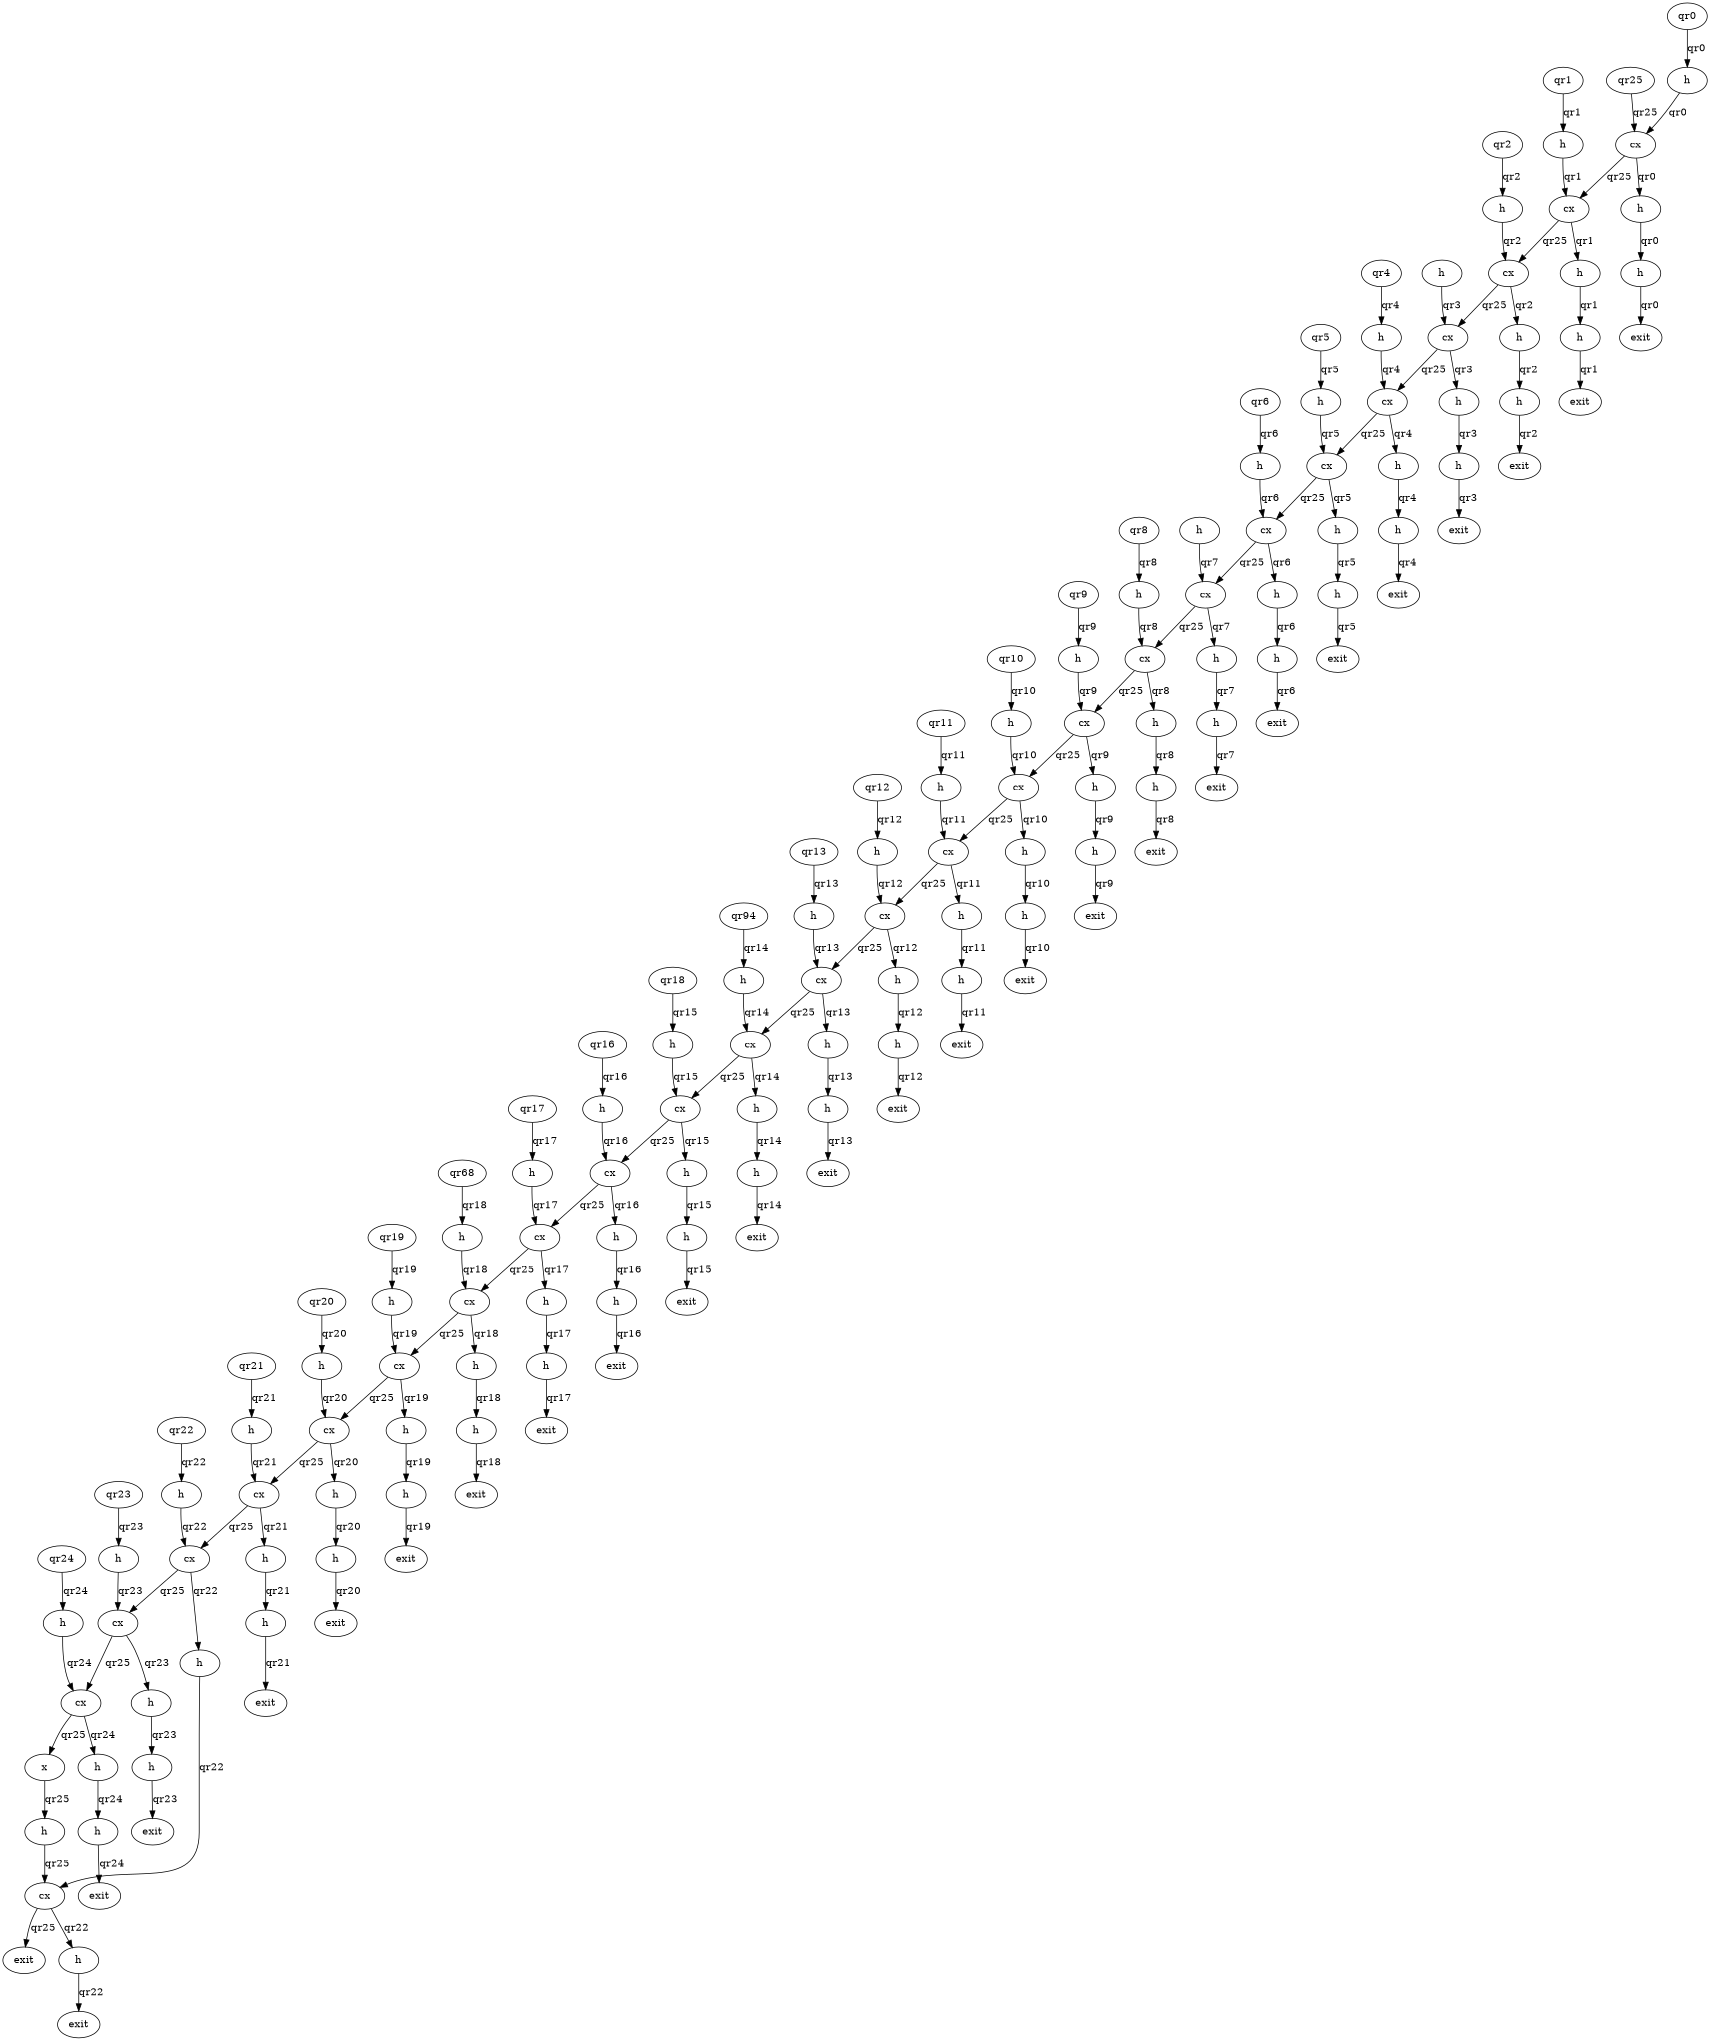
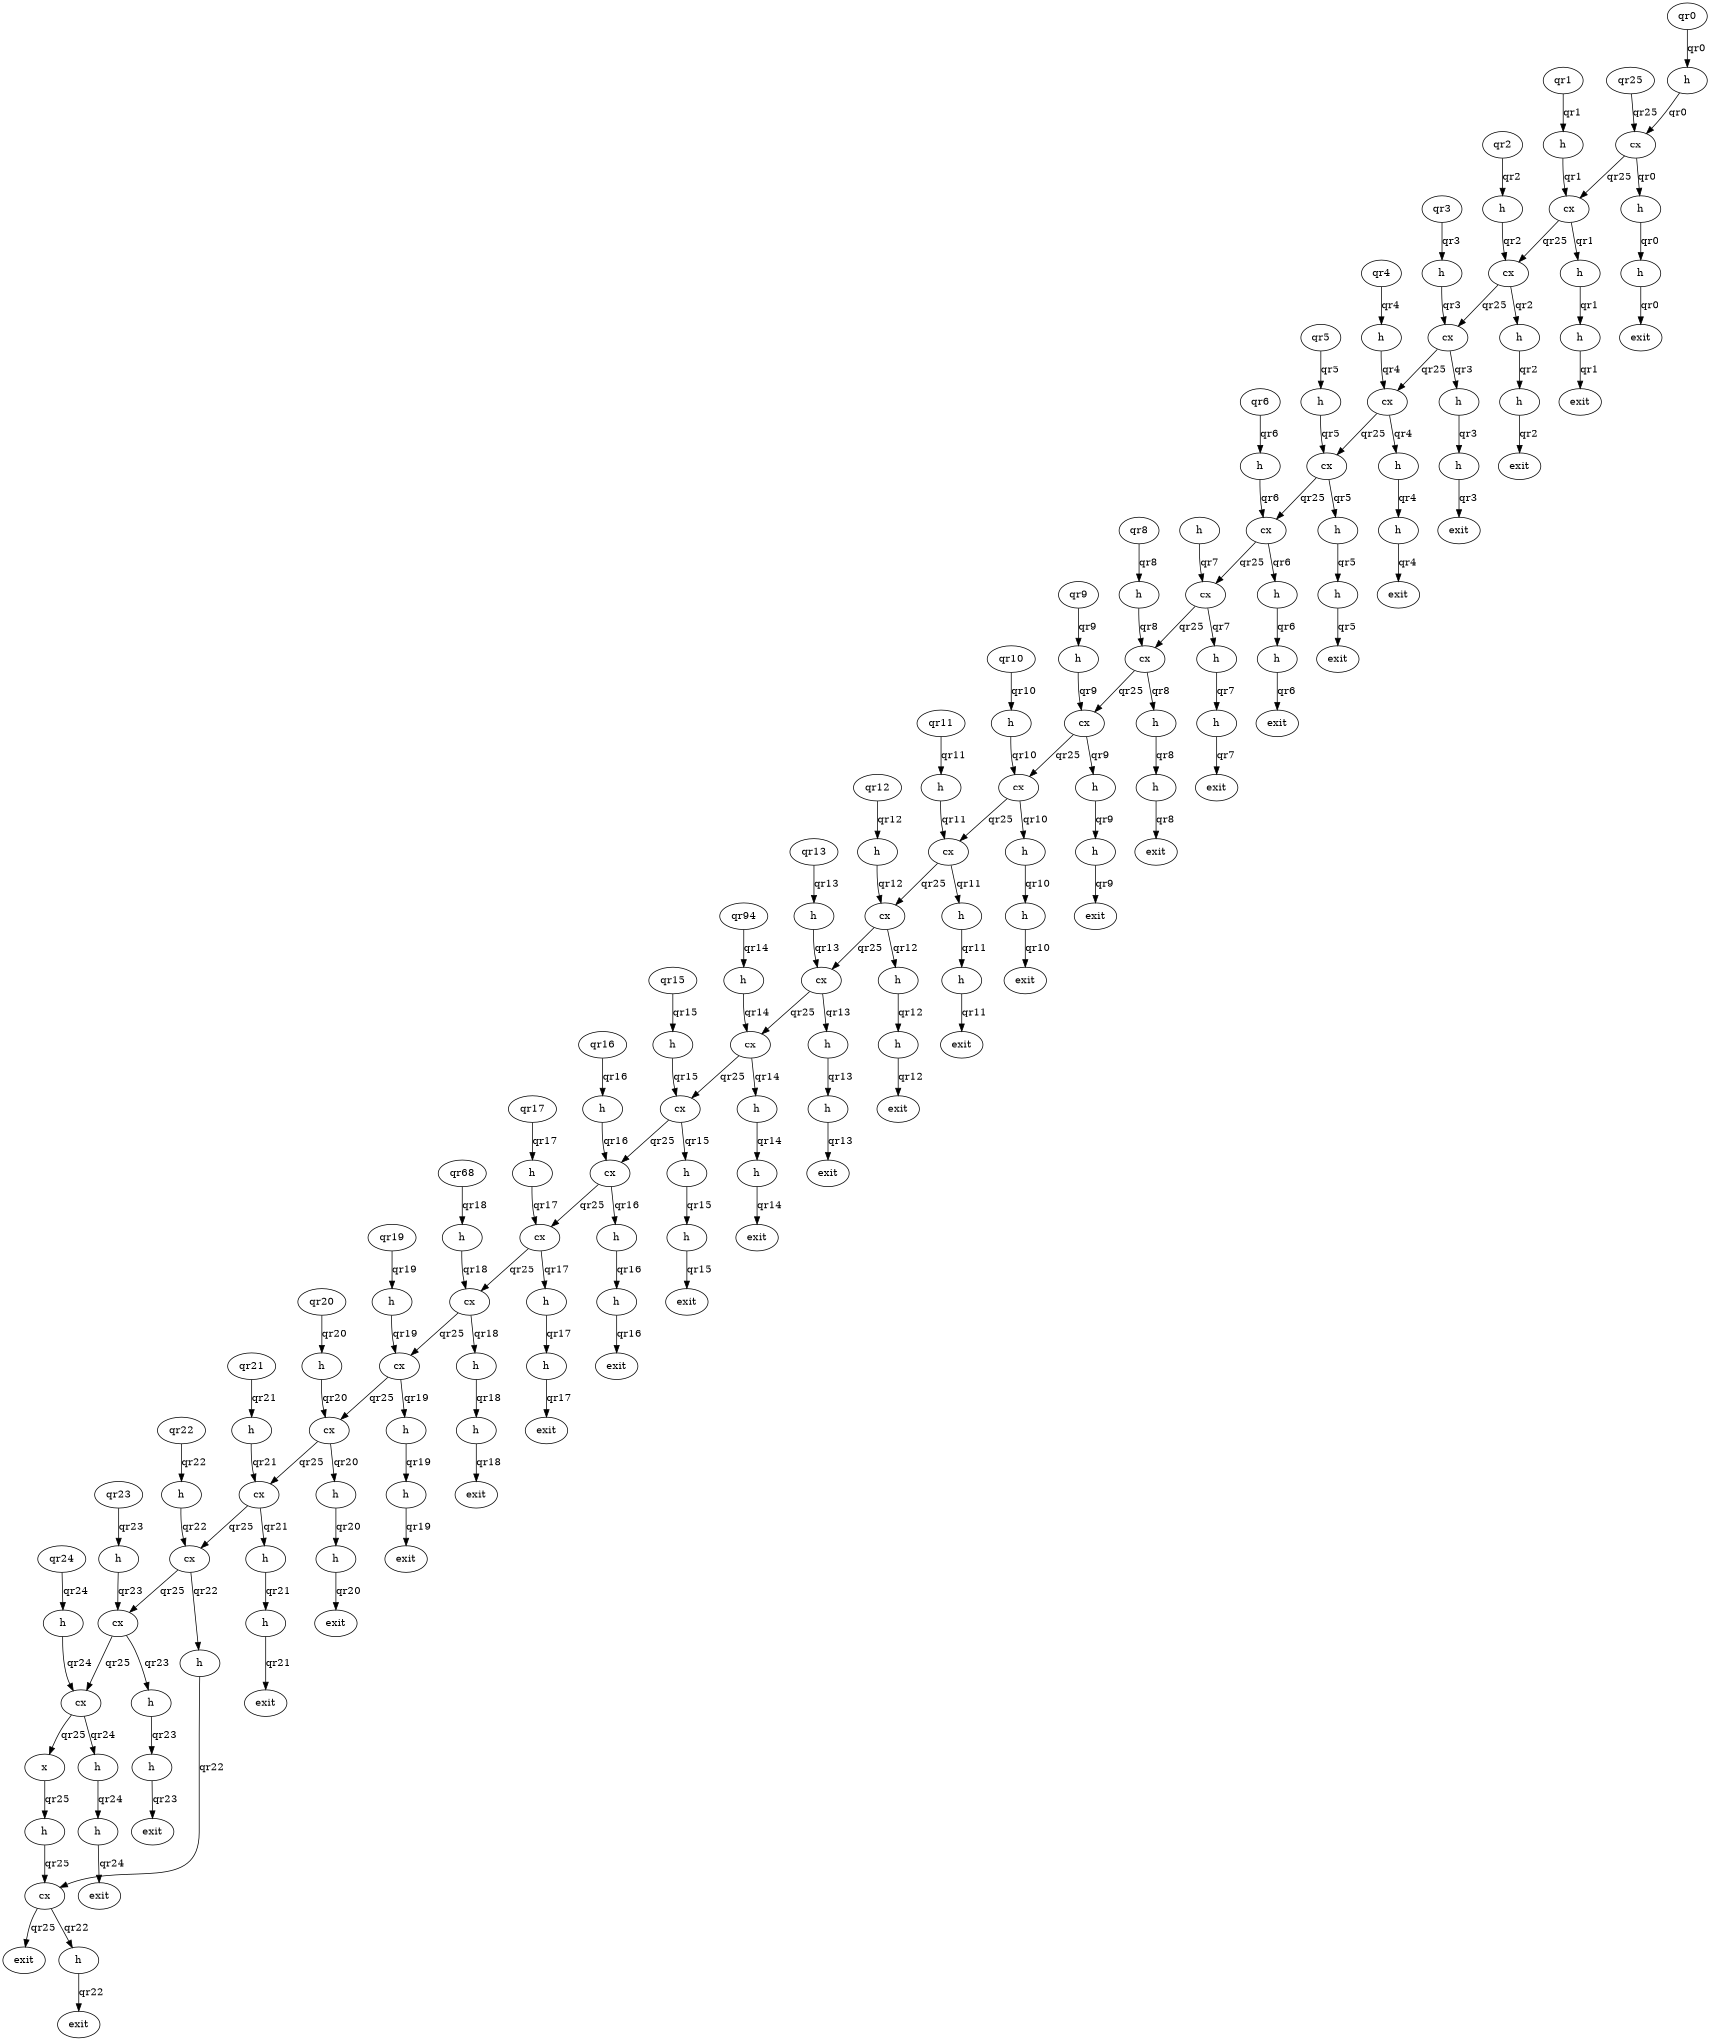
none -> (1442, 209)
(673, 981) -> (673, 981)
